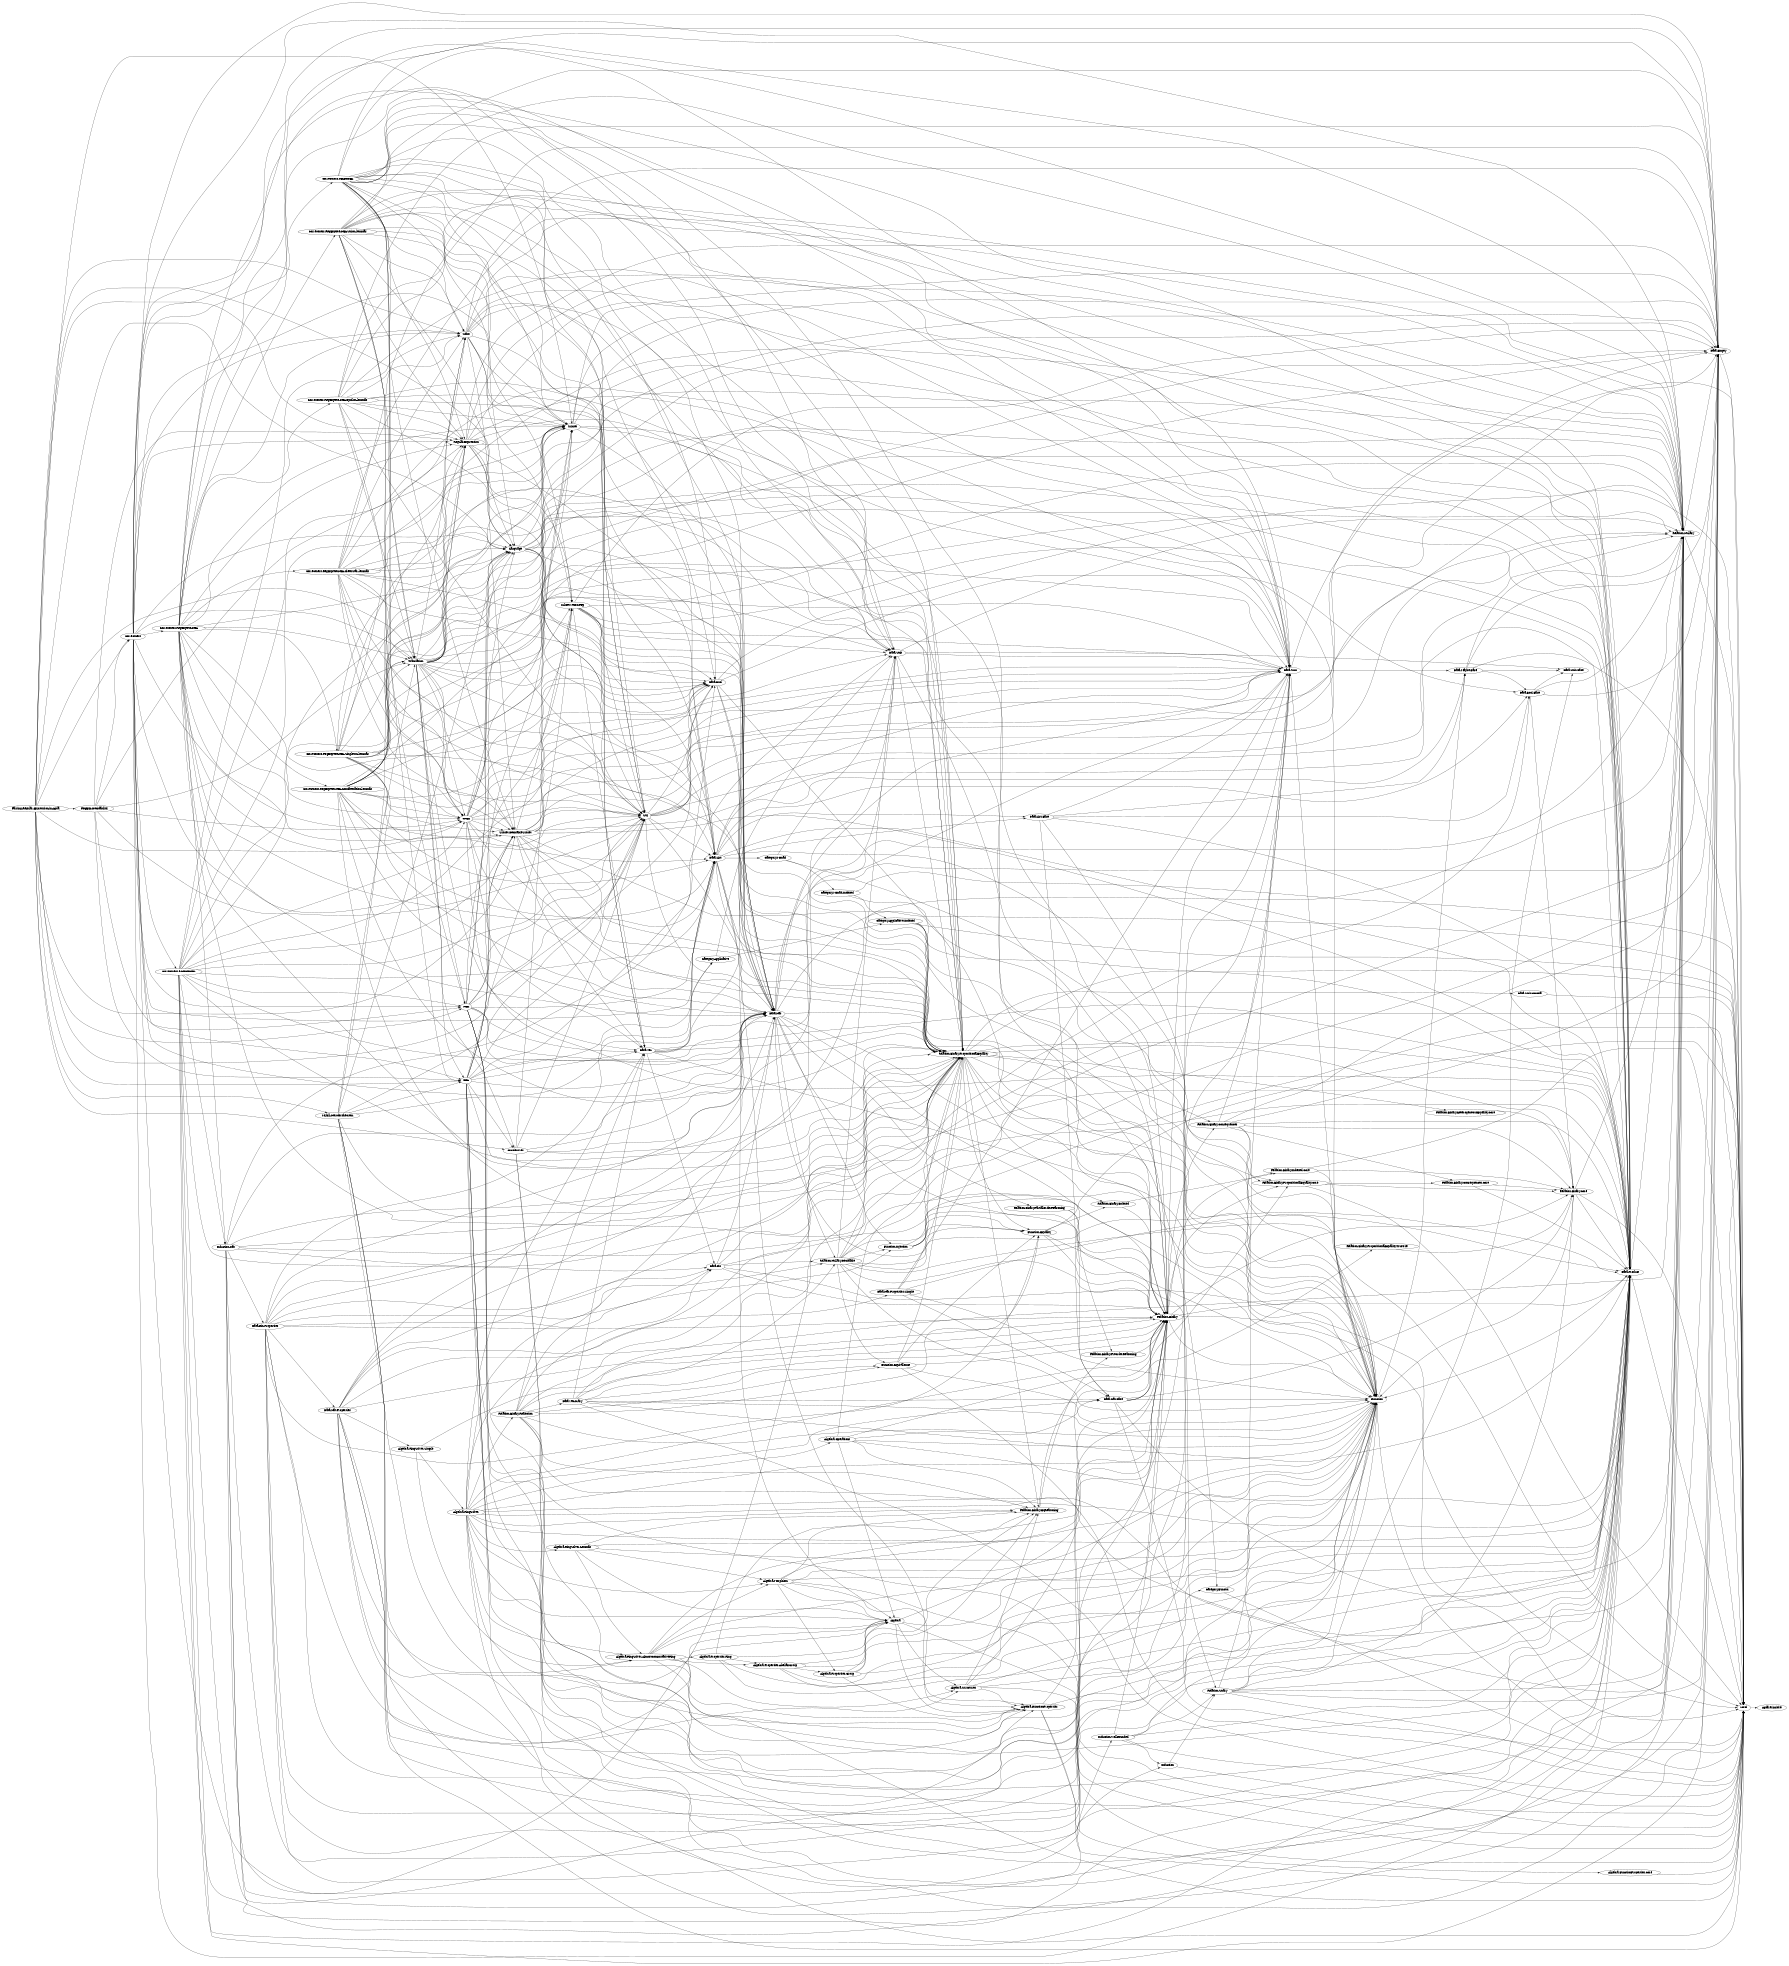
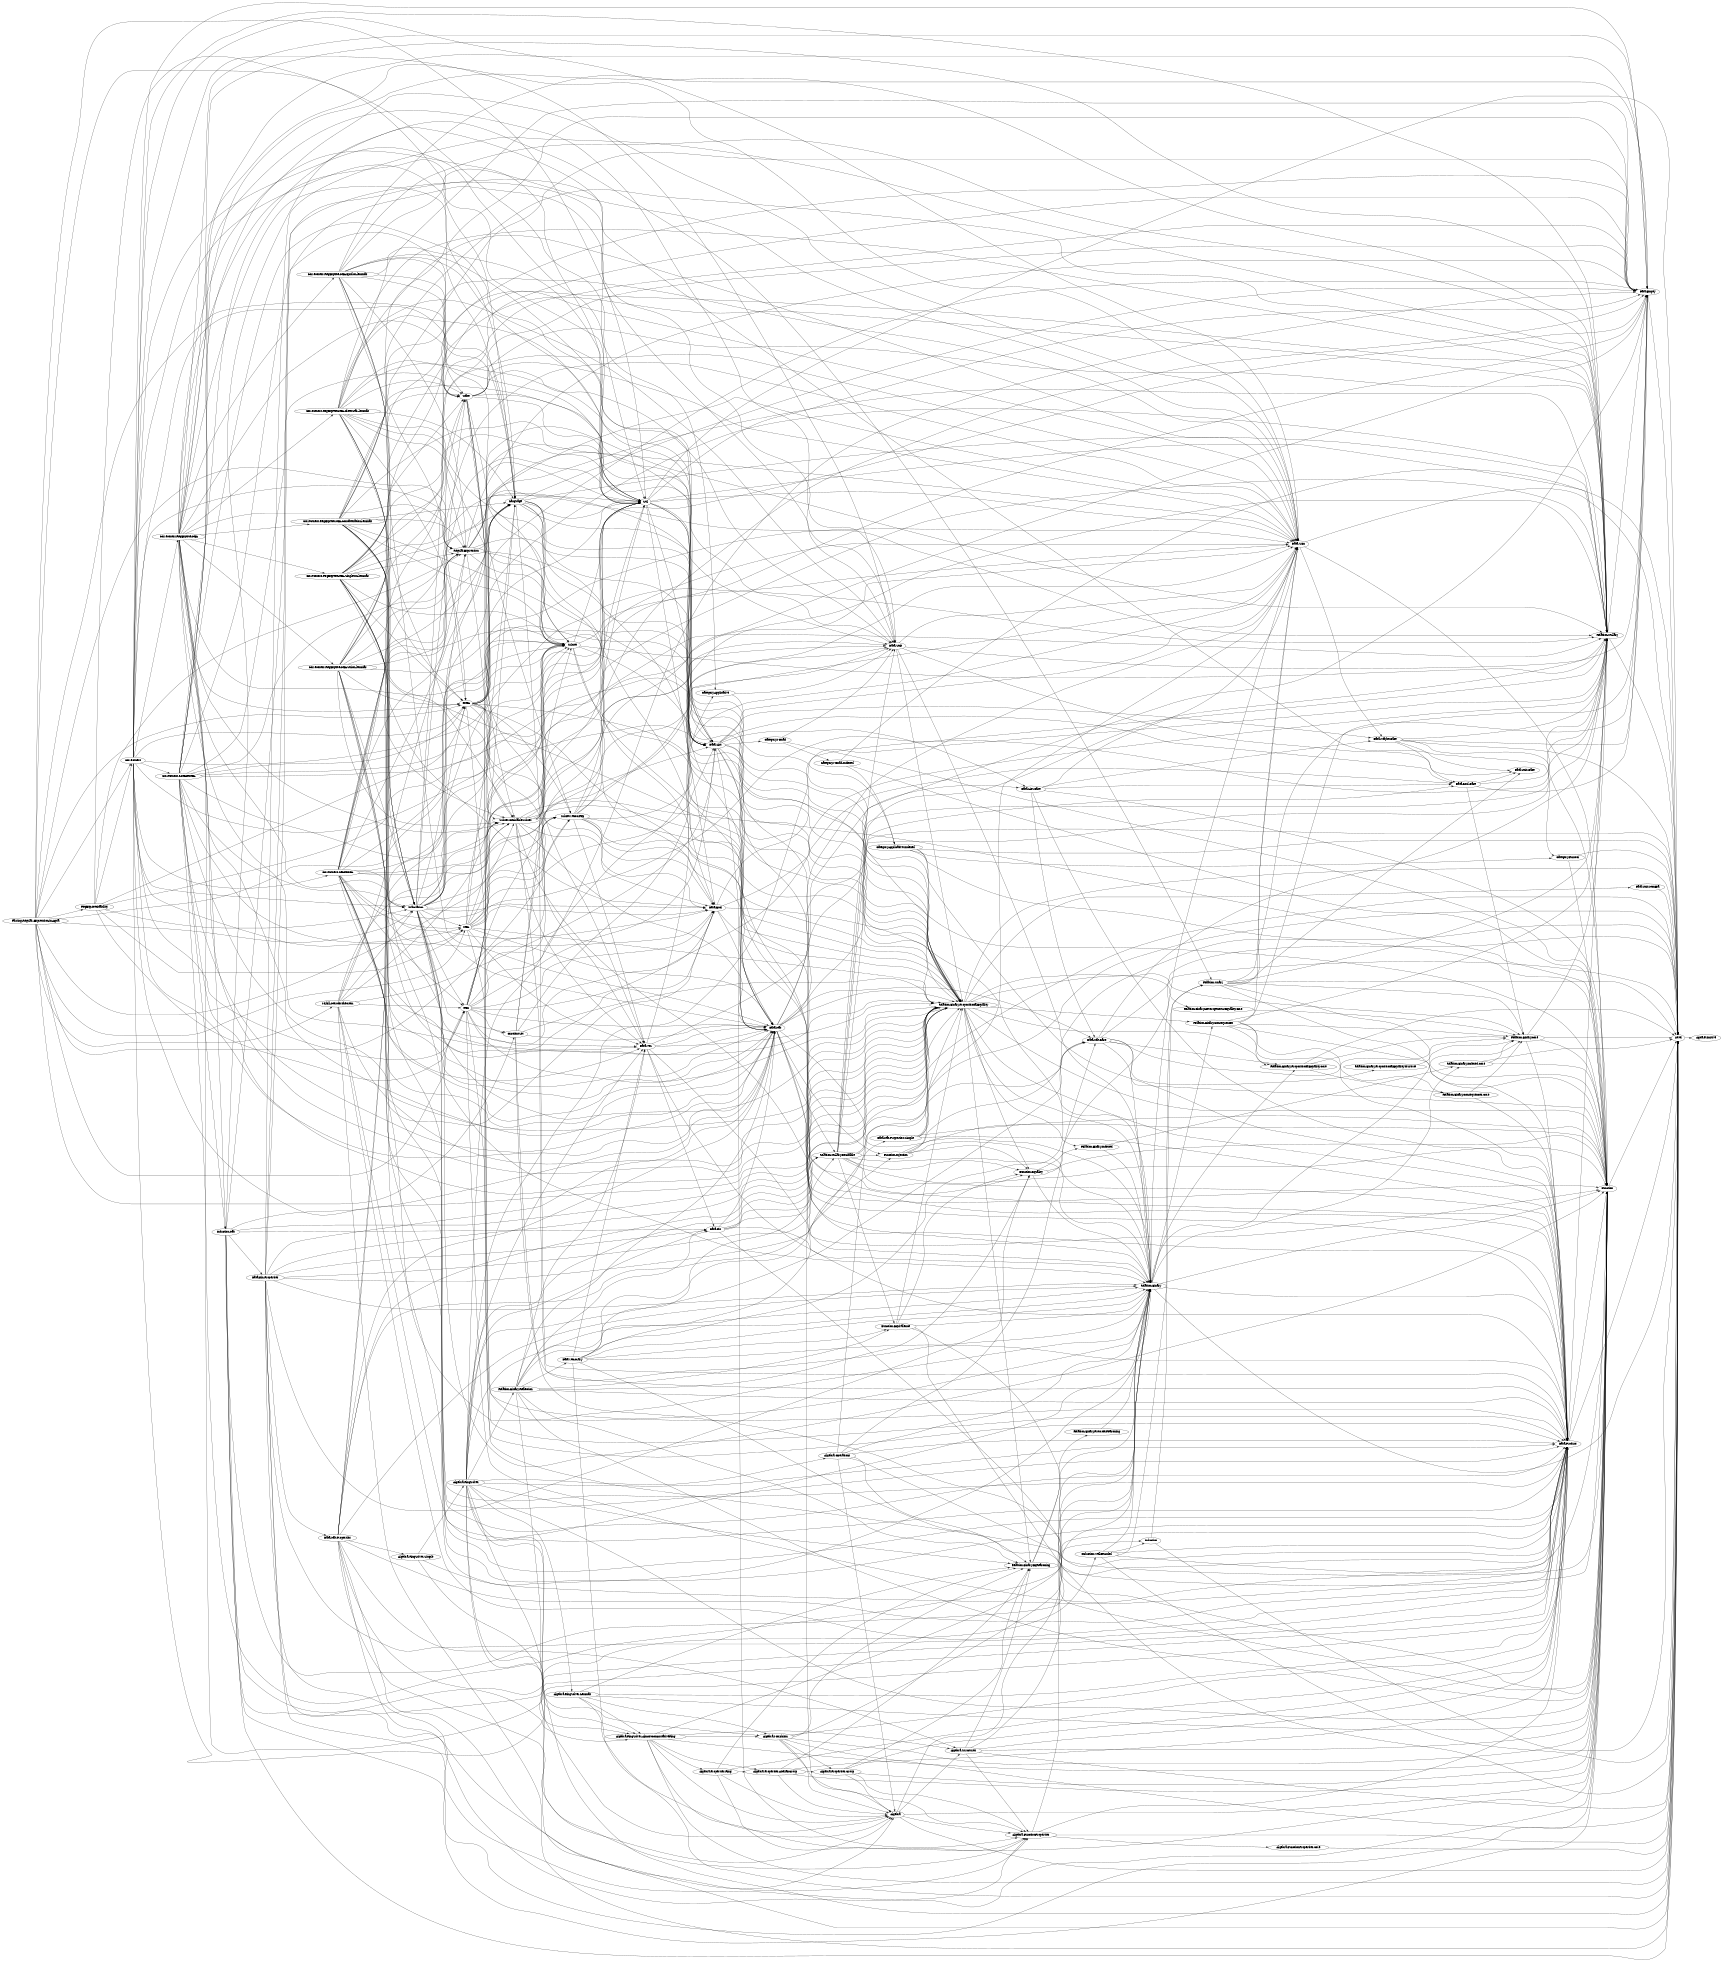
(1430, 1038) -> (1589, 879)
(1039, 1208) -> none
(1365, 1837) -> none
